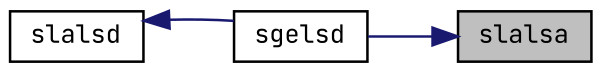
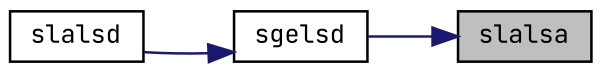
(202, 20) -> (176, 53)
